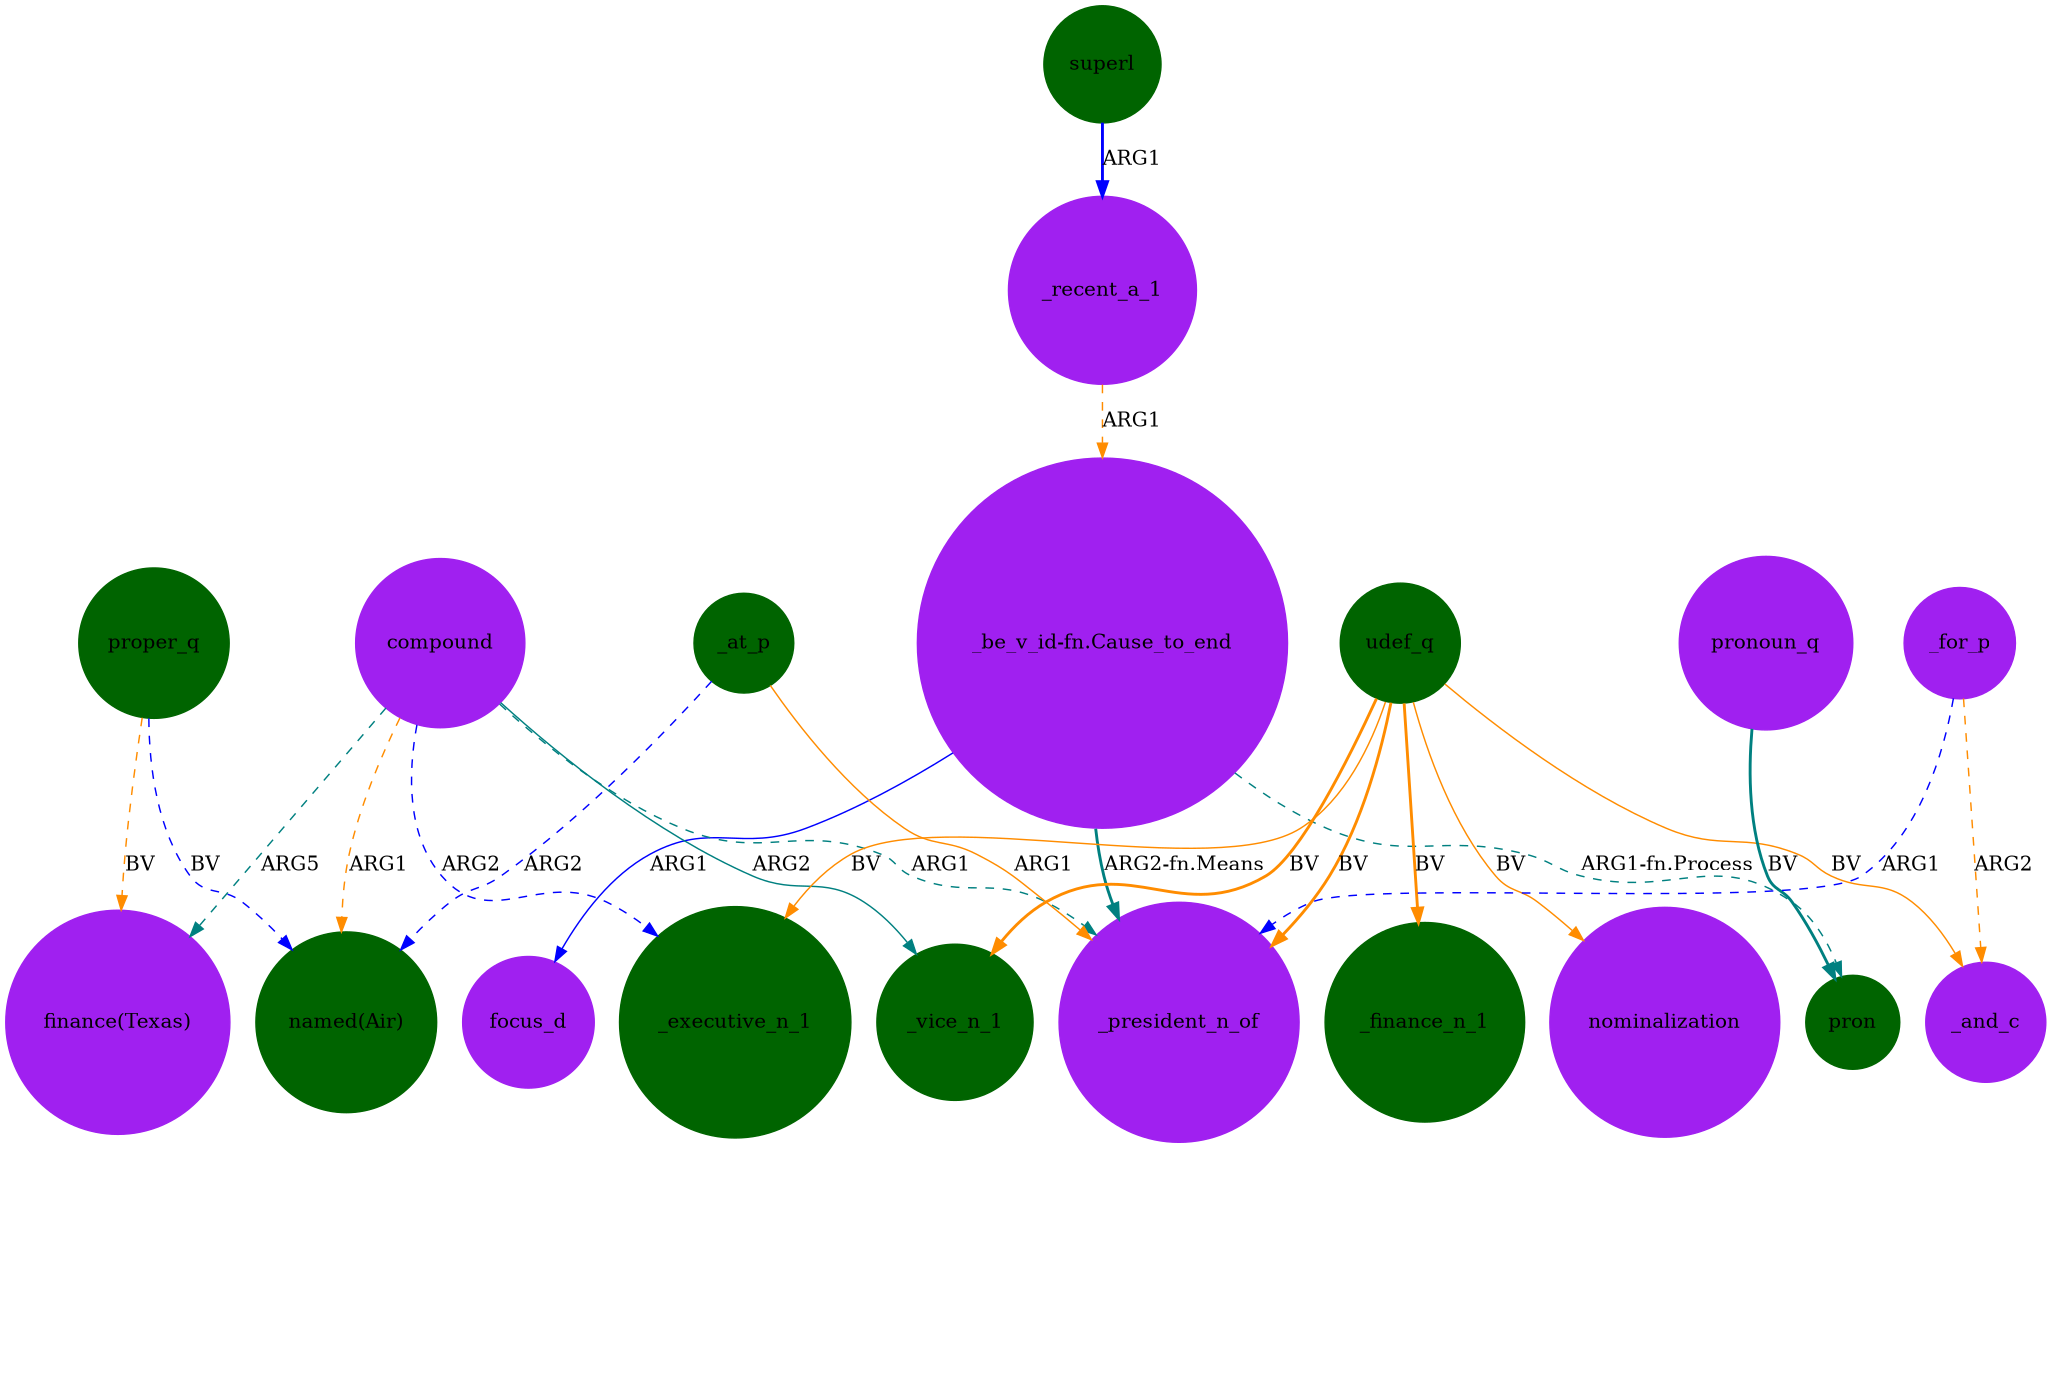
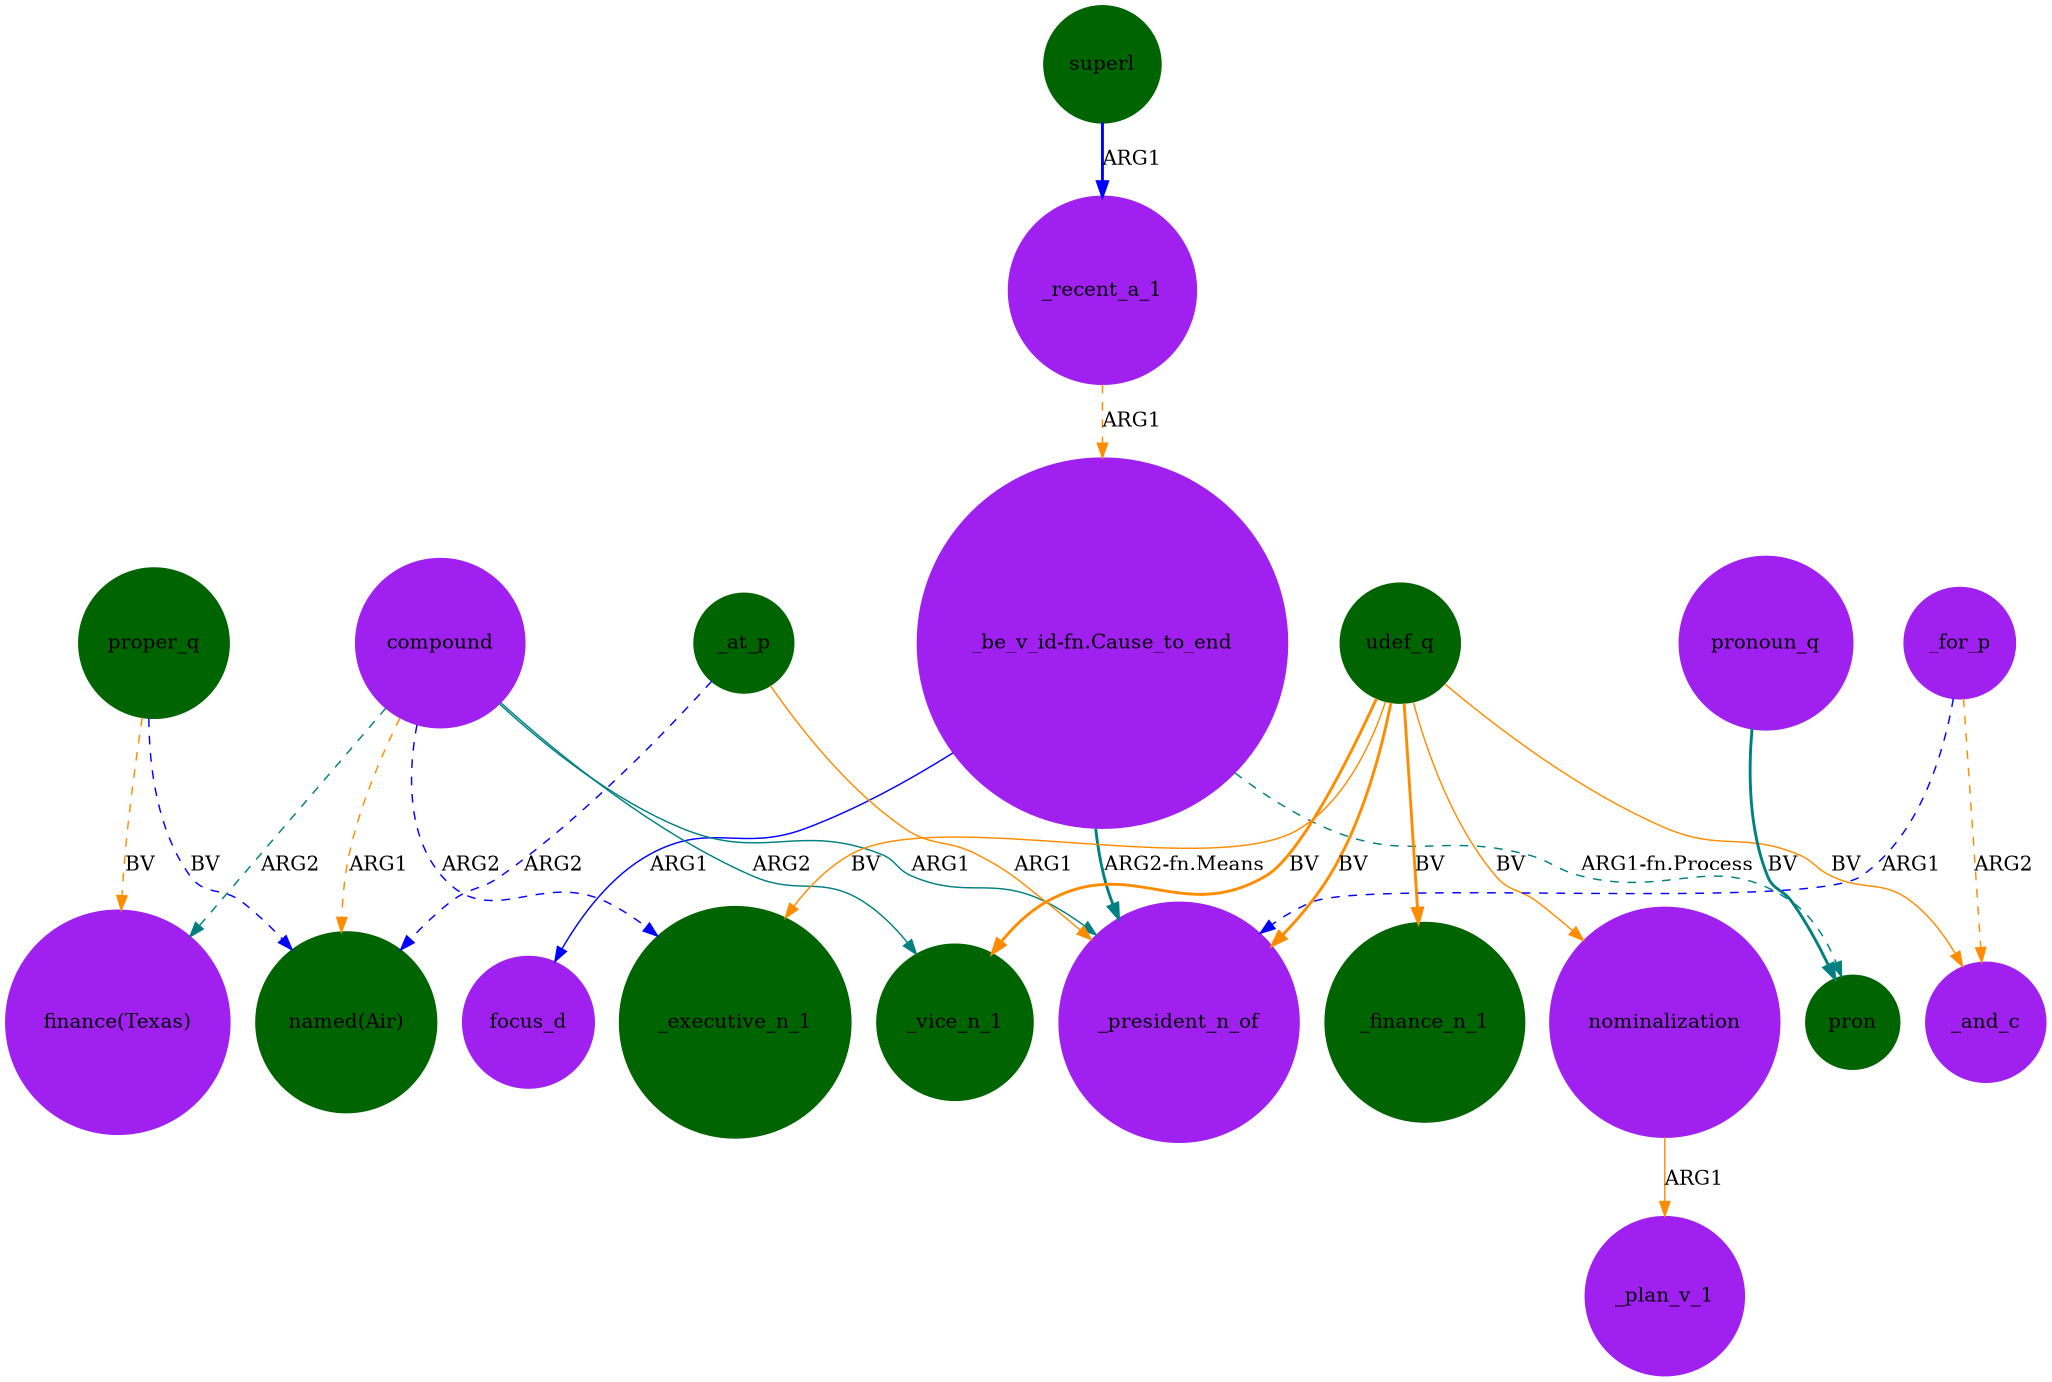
(797, 841) -> (797, 841)
(291, 865) -> (291, 865)
none -> (1665, 1296)
